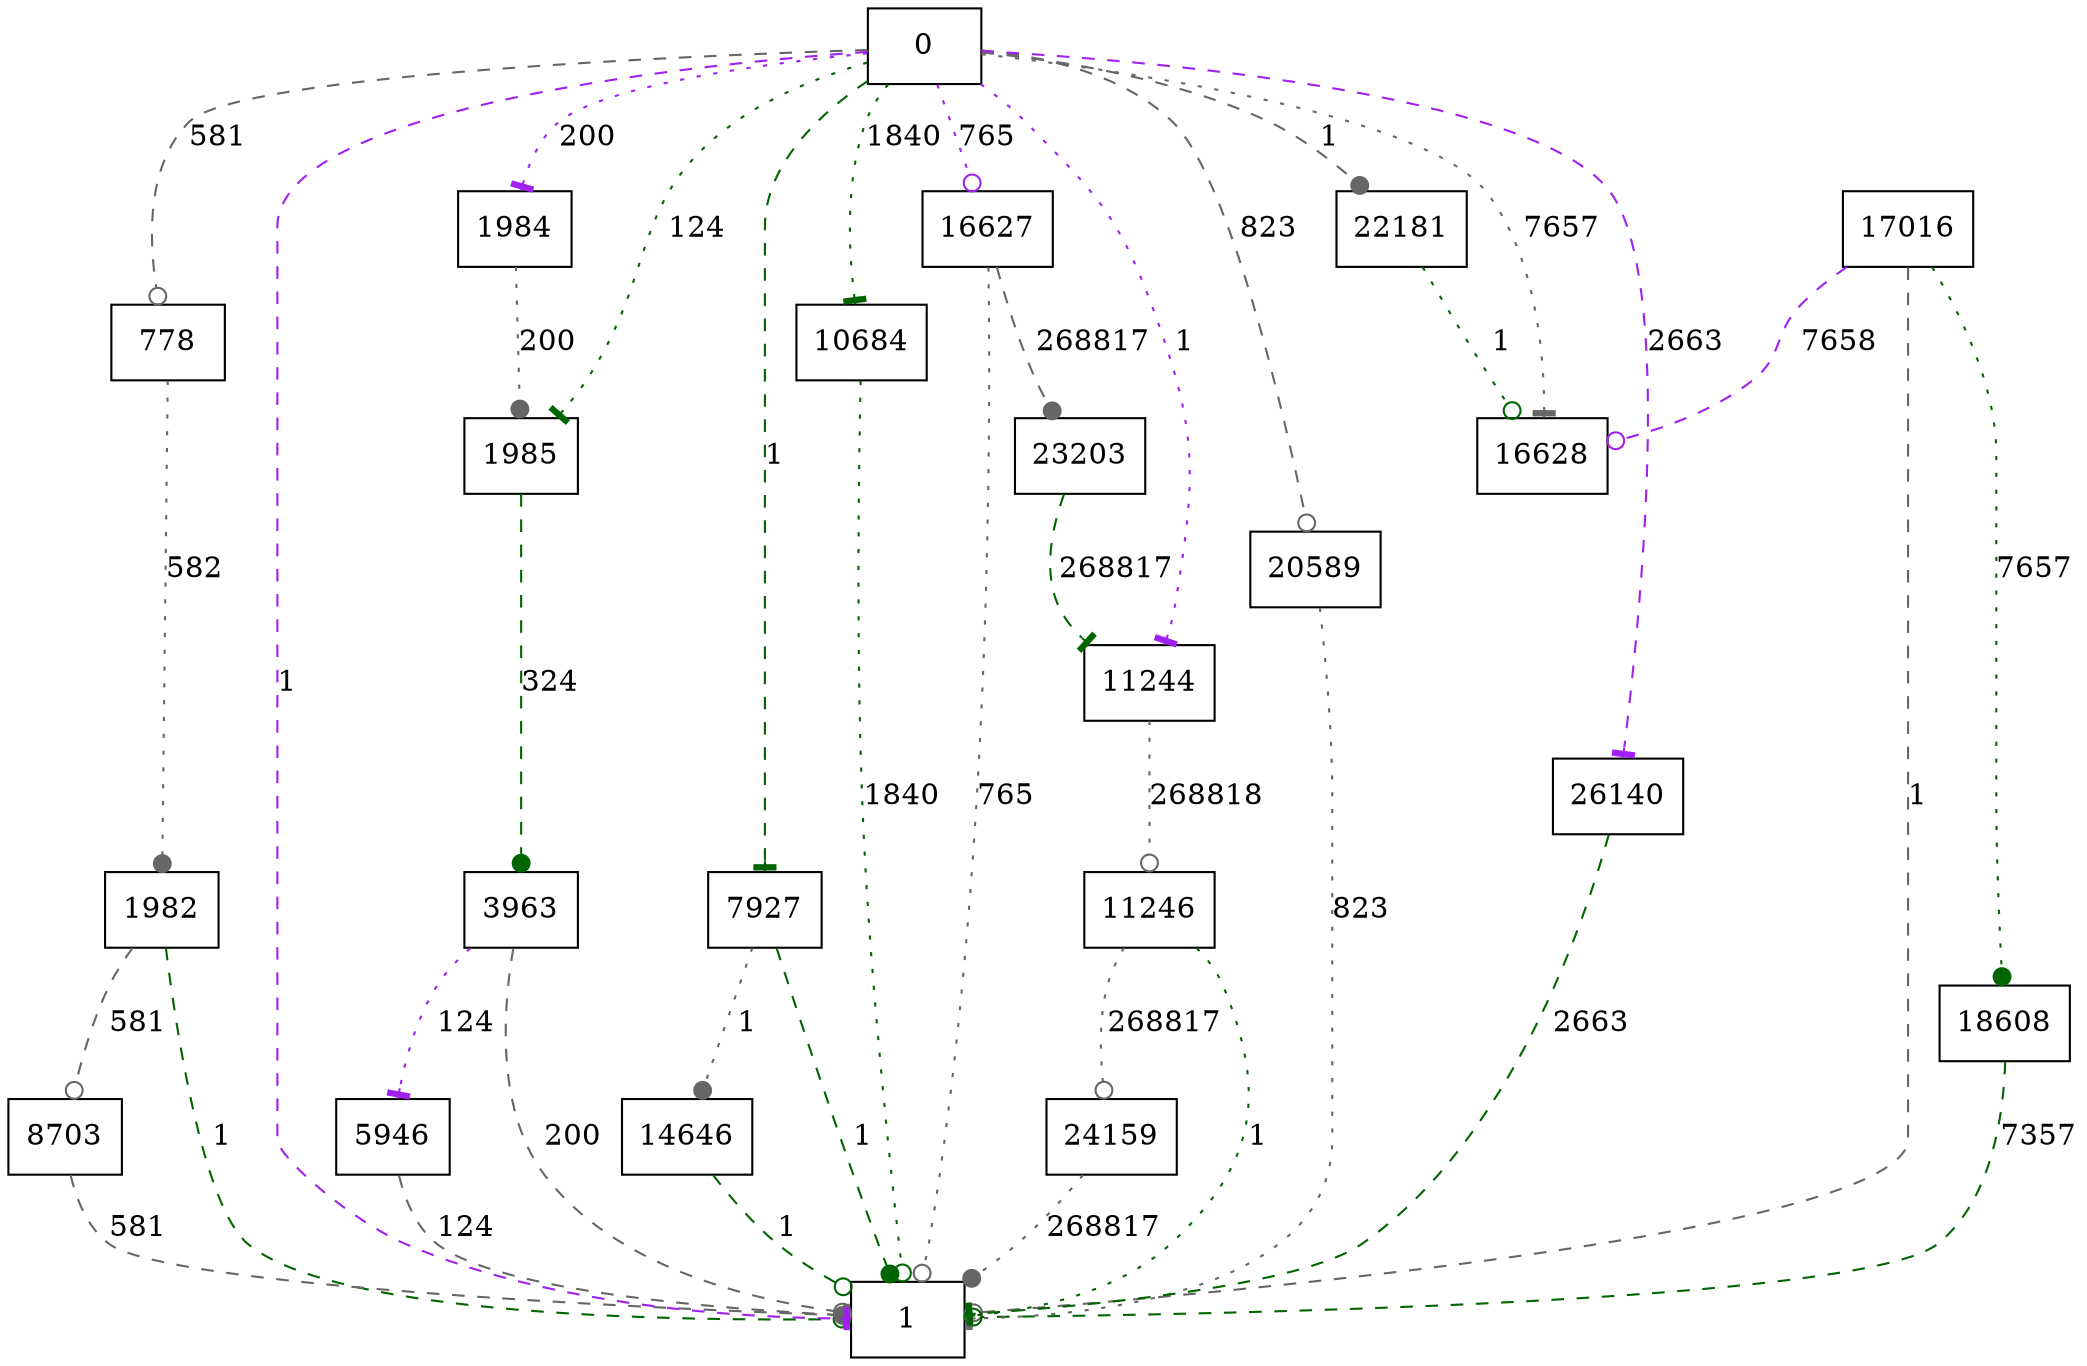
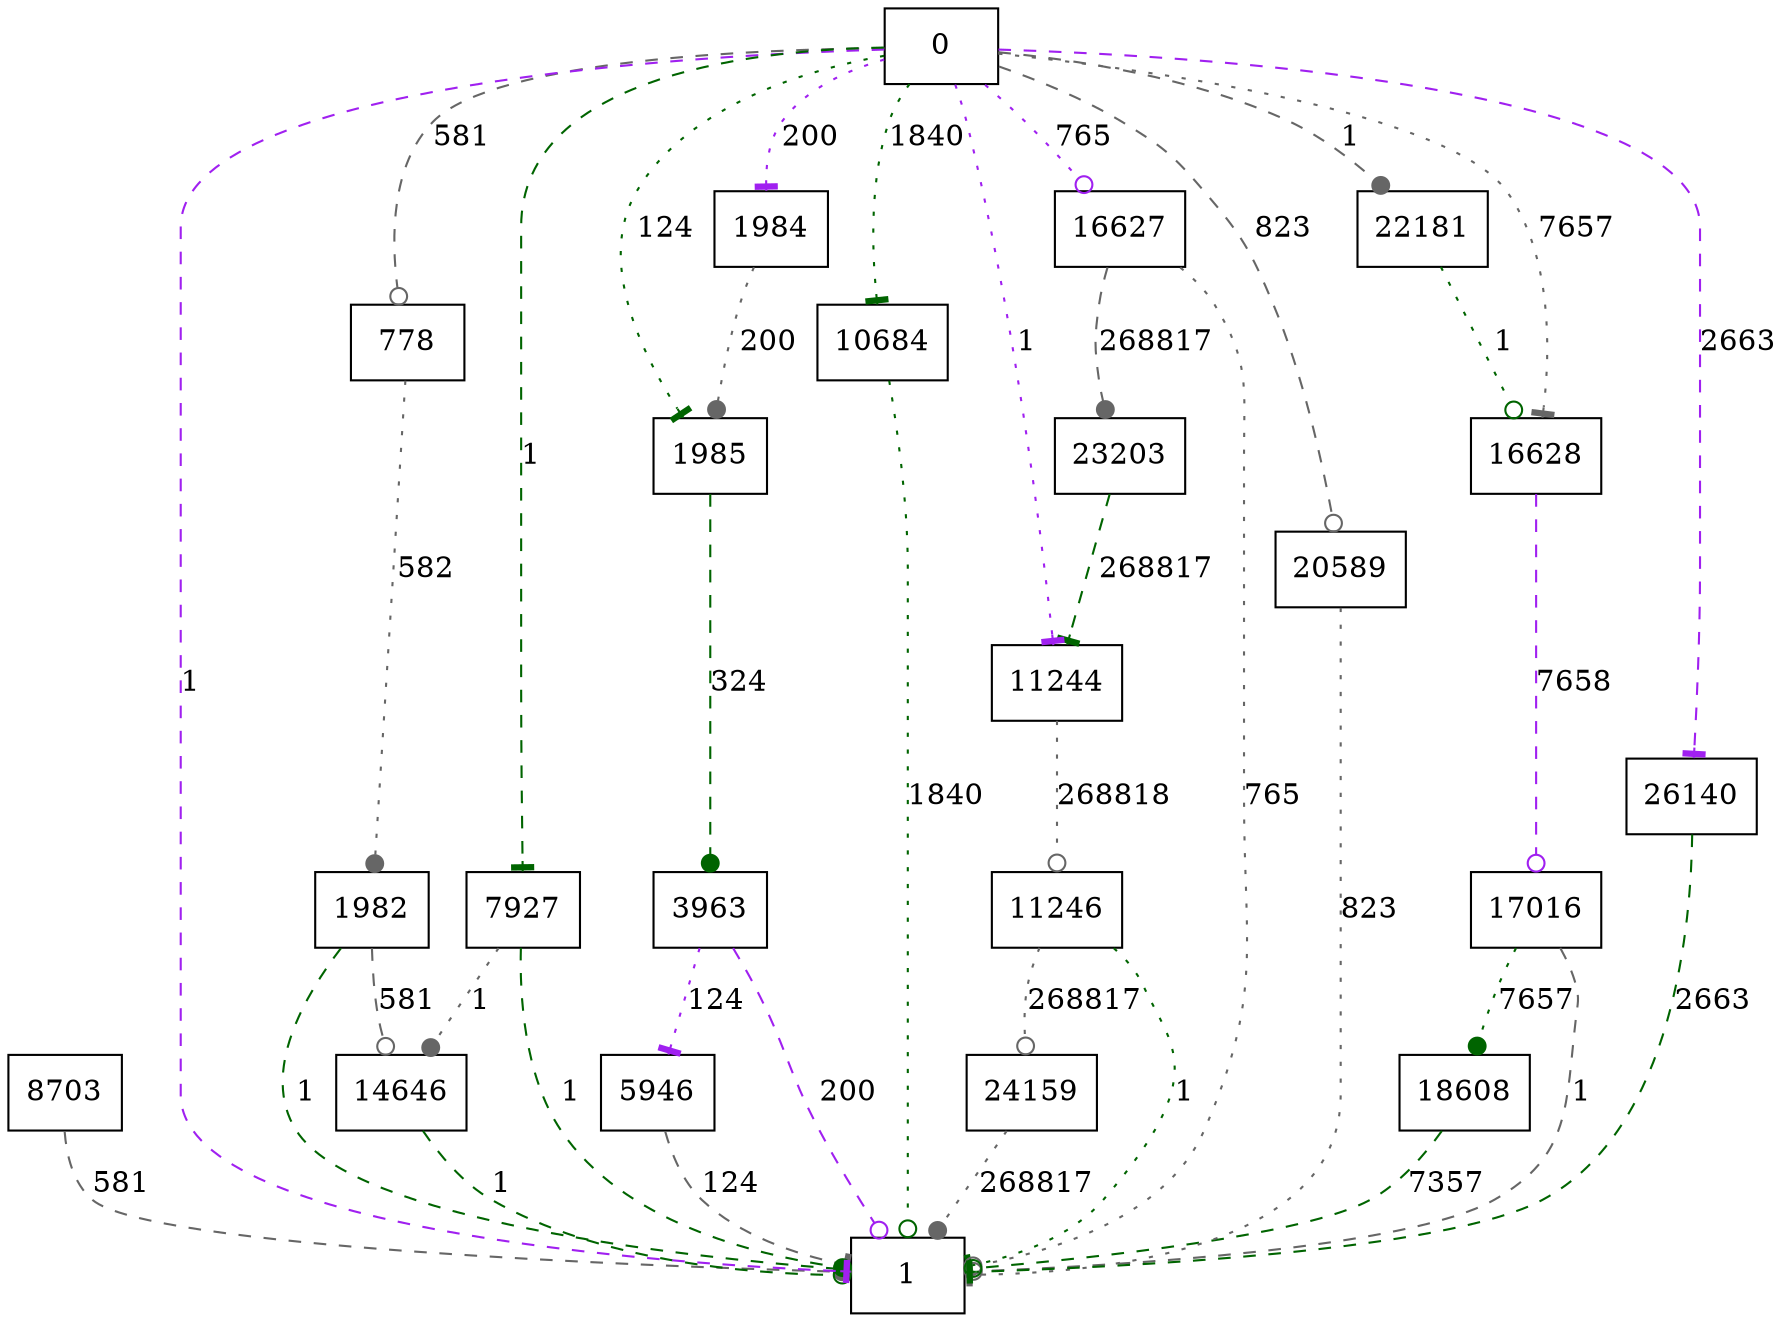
(1756, 377) -> (1536, 674)
(98, 1012) -> (375, 993)
(576, 1209) -> (799, 1088)
